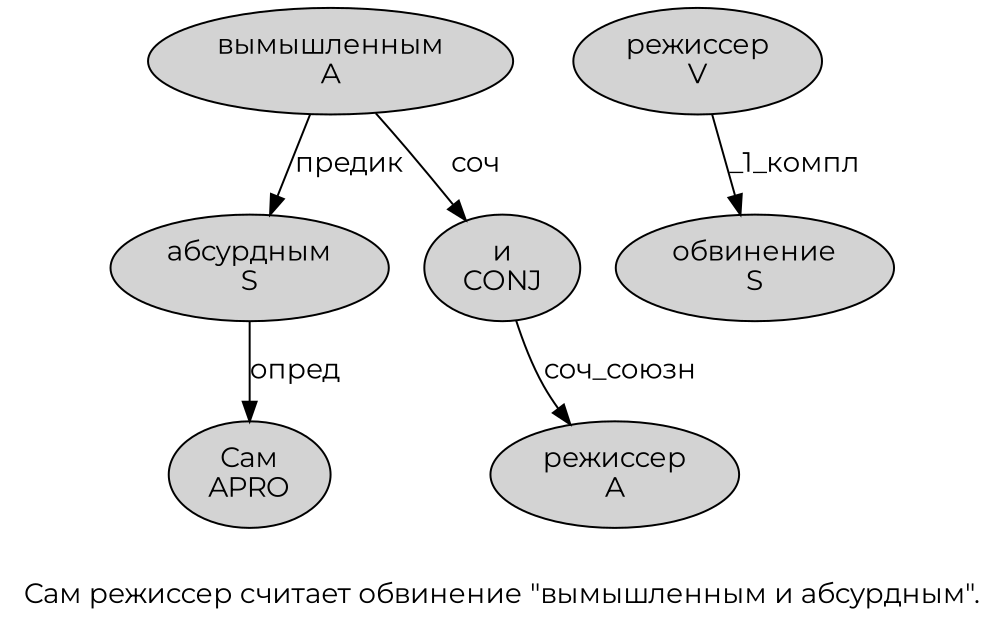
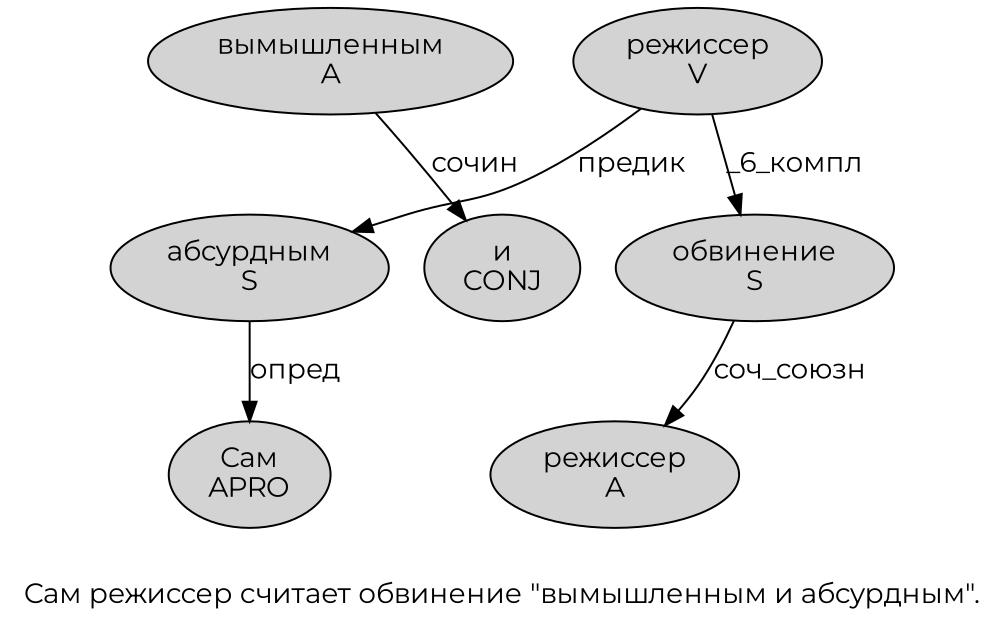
(294, 155) -> (514, 185)
(476, 165) -> (476, 165)
(795, 165) -> (795, 165)
(534, 366) -> (710, 368)
